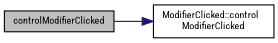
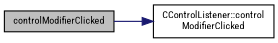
(214, 21) -> (214, 21)
